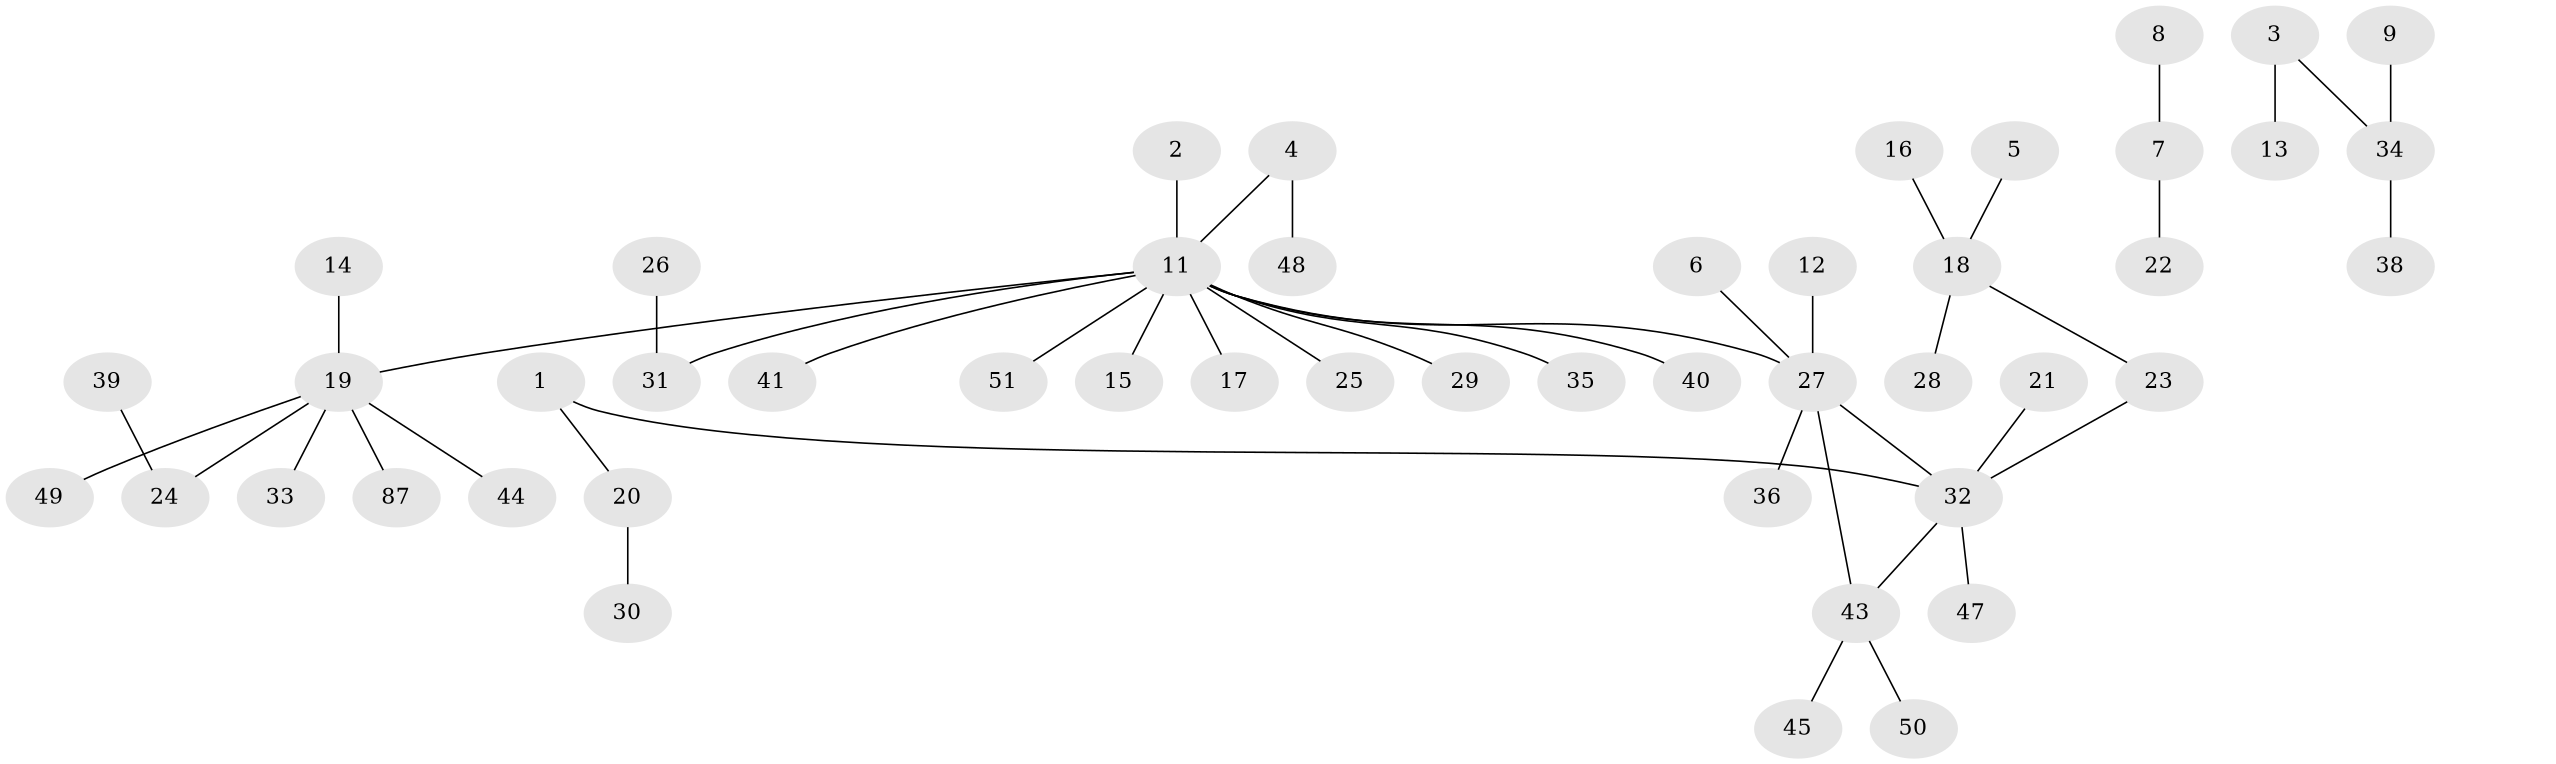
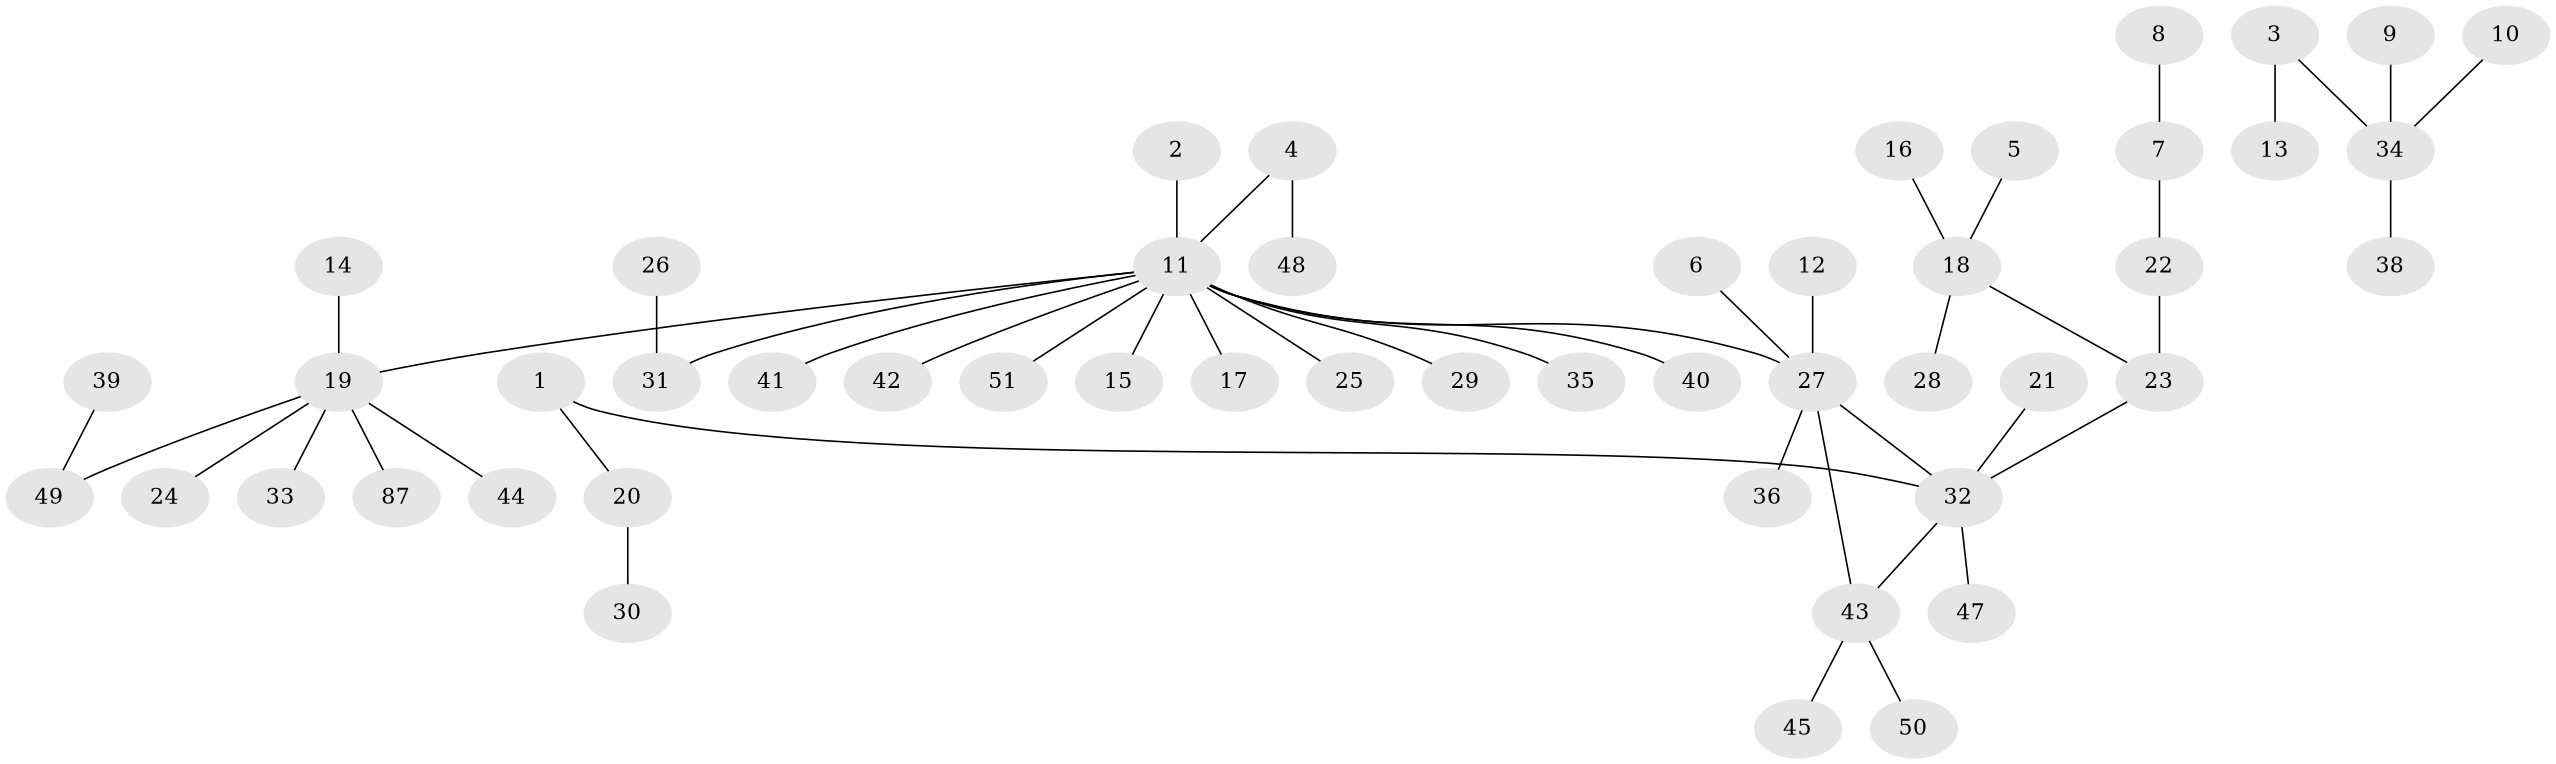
none -> (2506, 35)
none -> (2159, 324)
none -> (888, 382)
(137, 440) -> (79, 440)
